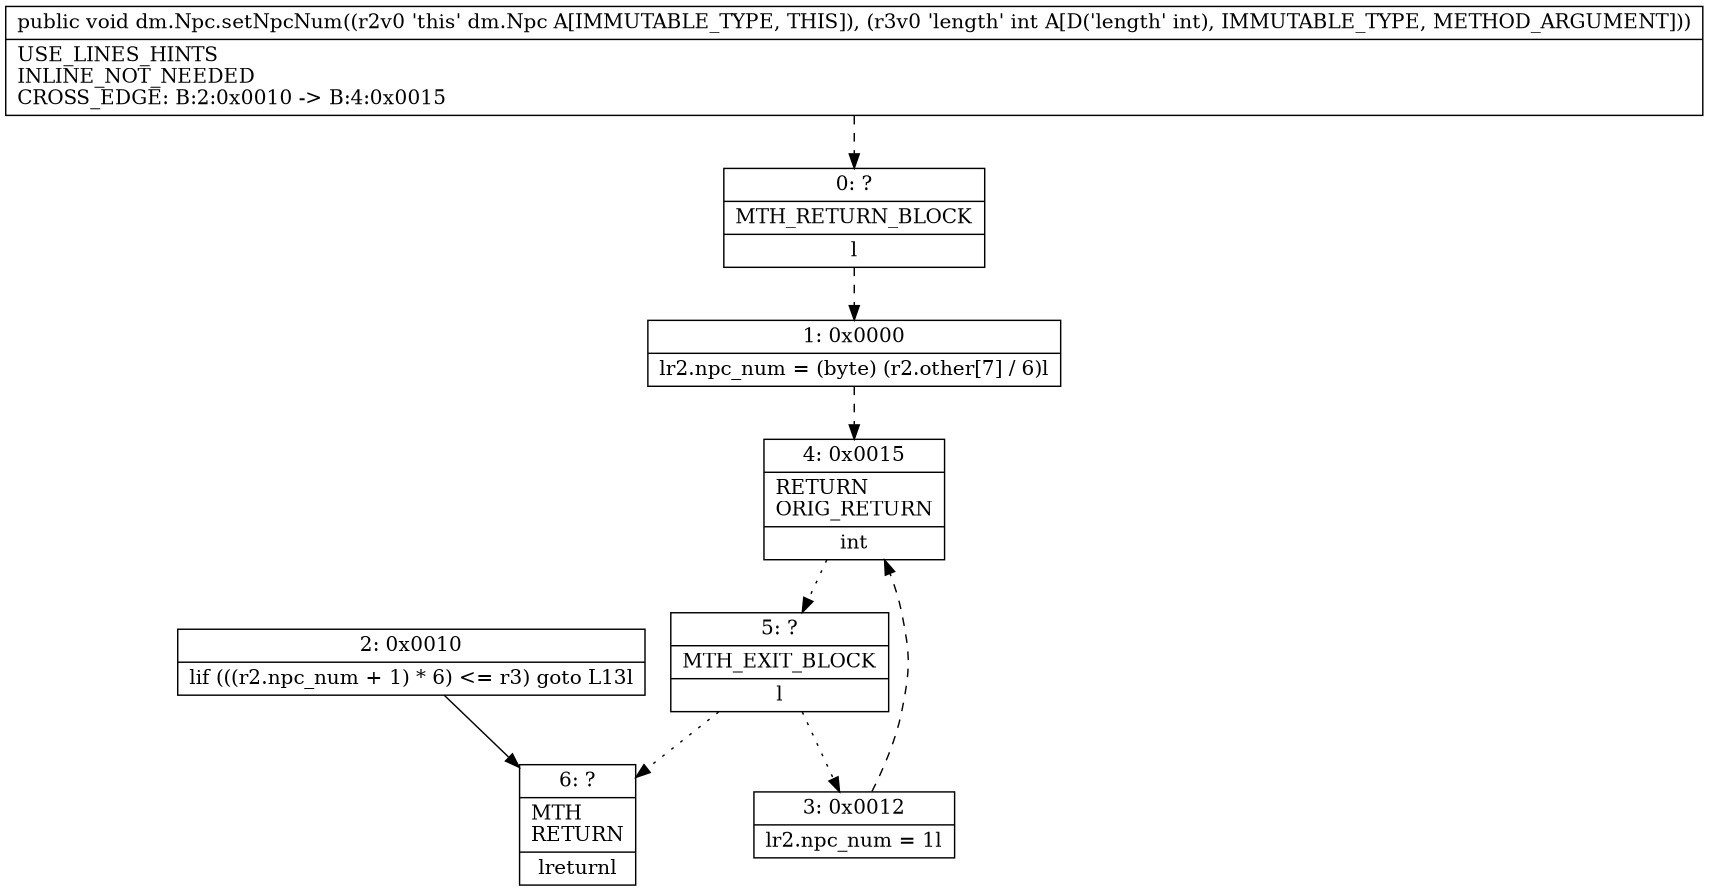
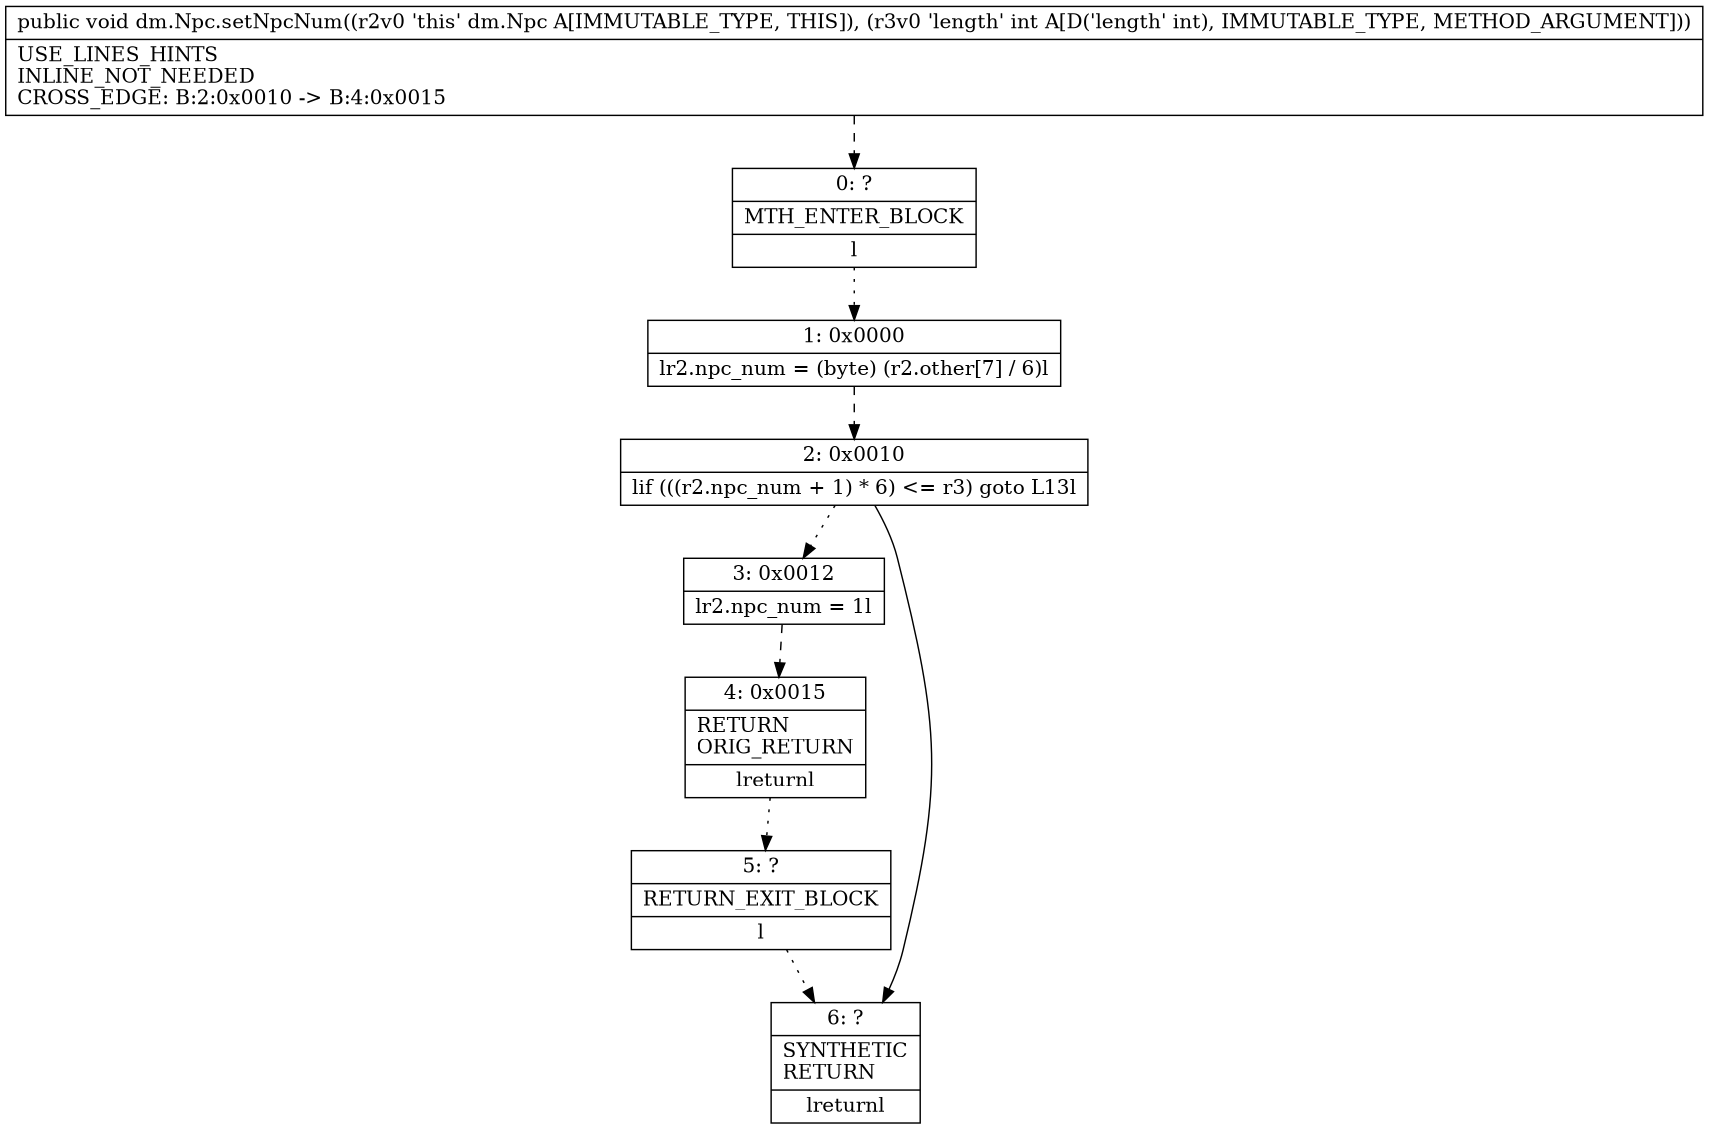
(854, 217) -> (854, 217)
(854, 287) -> (854, 287)
(854, 406) -> (854, 406)
(854, 543) -> (775, 780)
(780, 661) -> (761, 899)
(818, 745) -> (823, 526)
(557, 813) -> (846, 1051)
